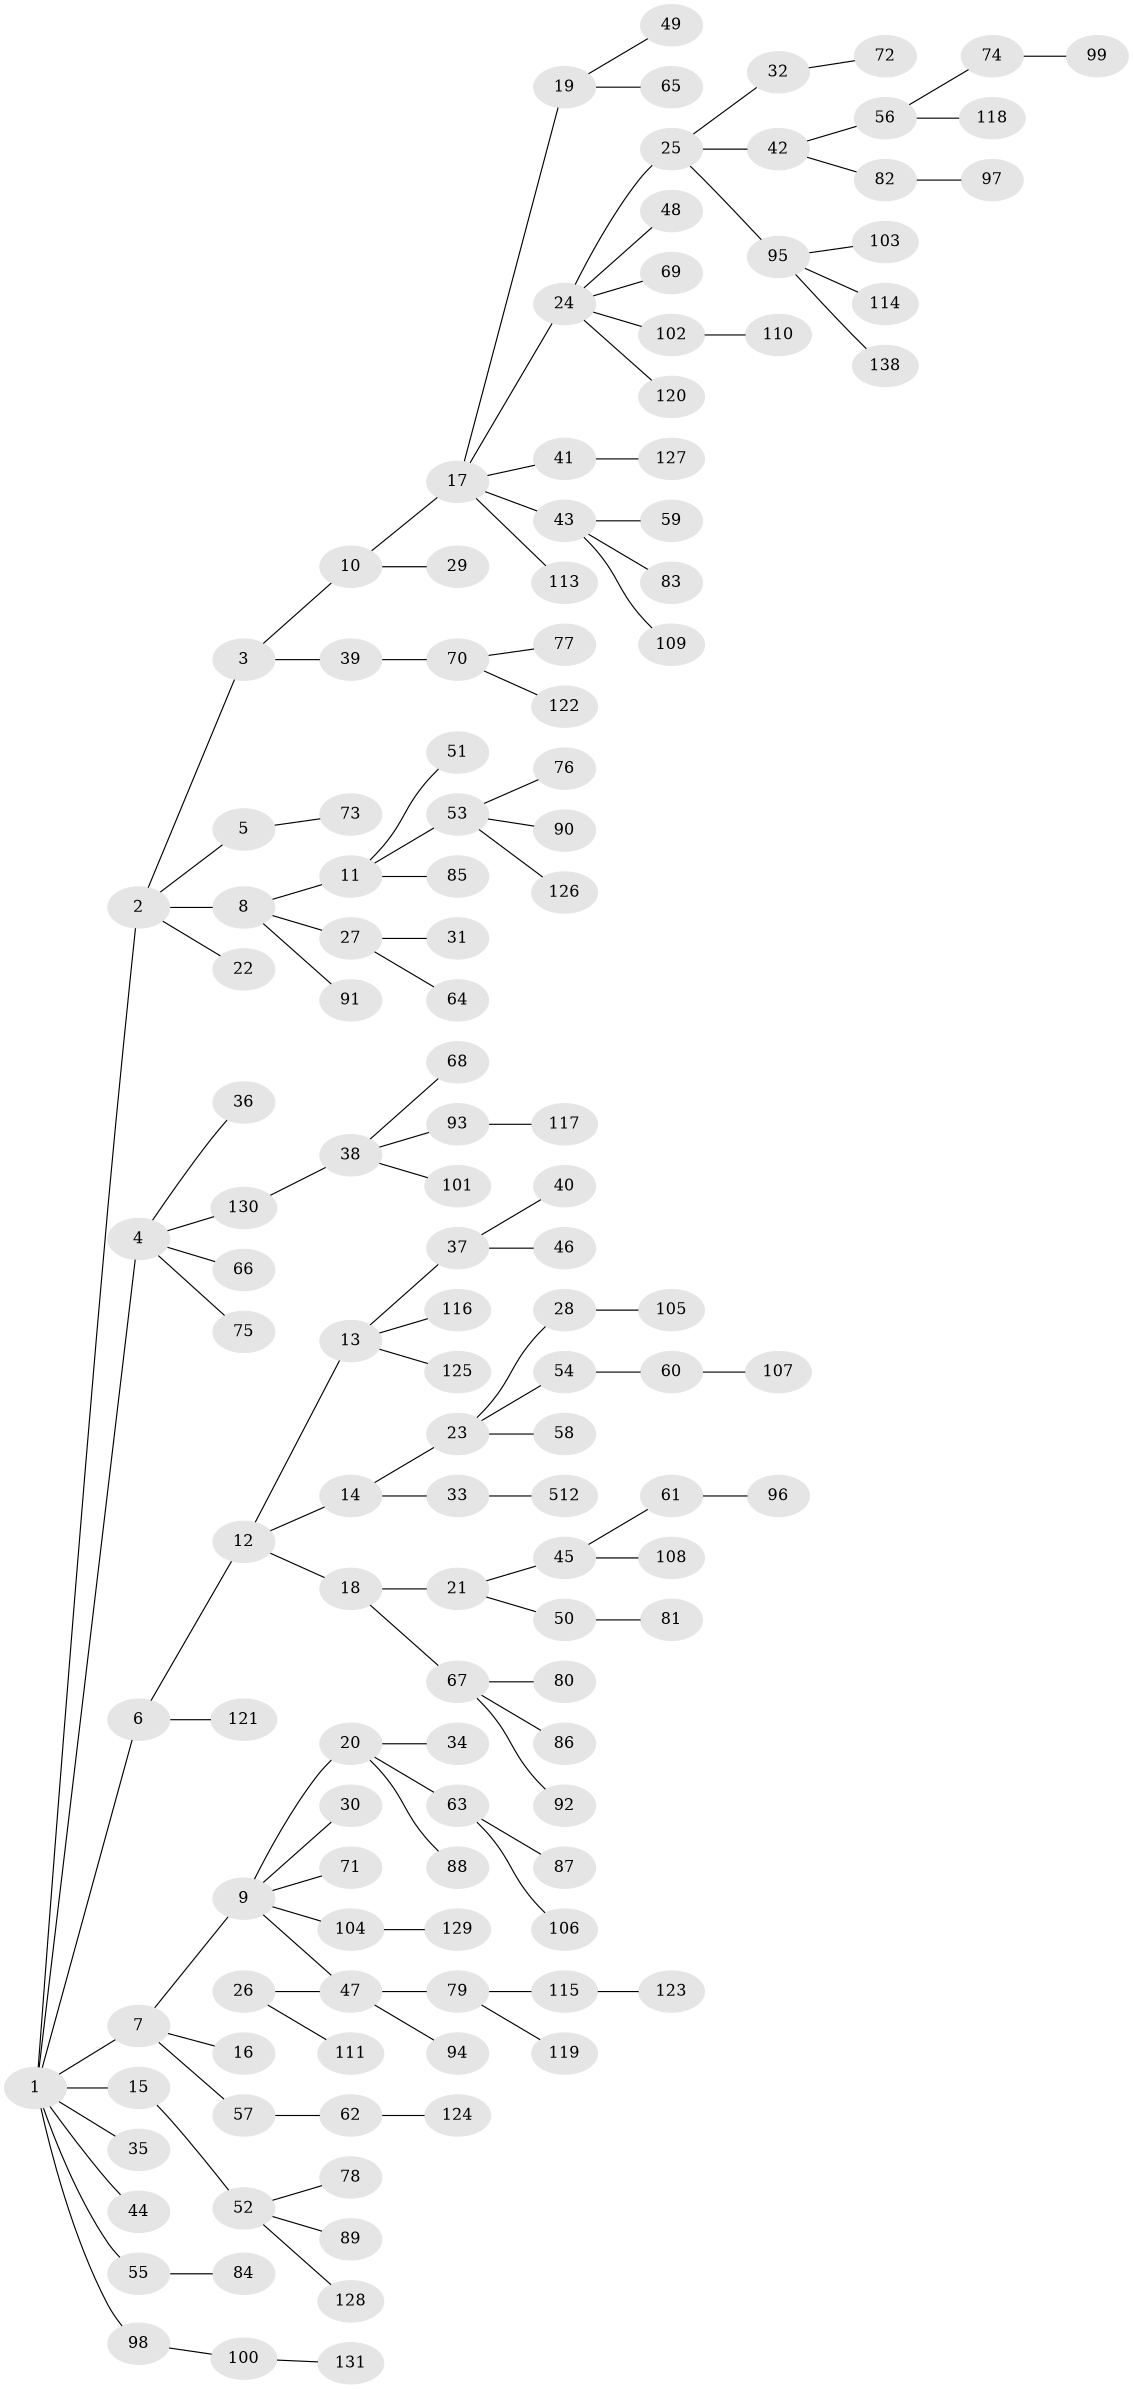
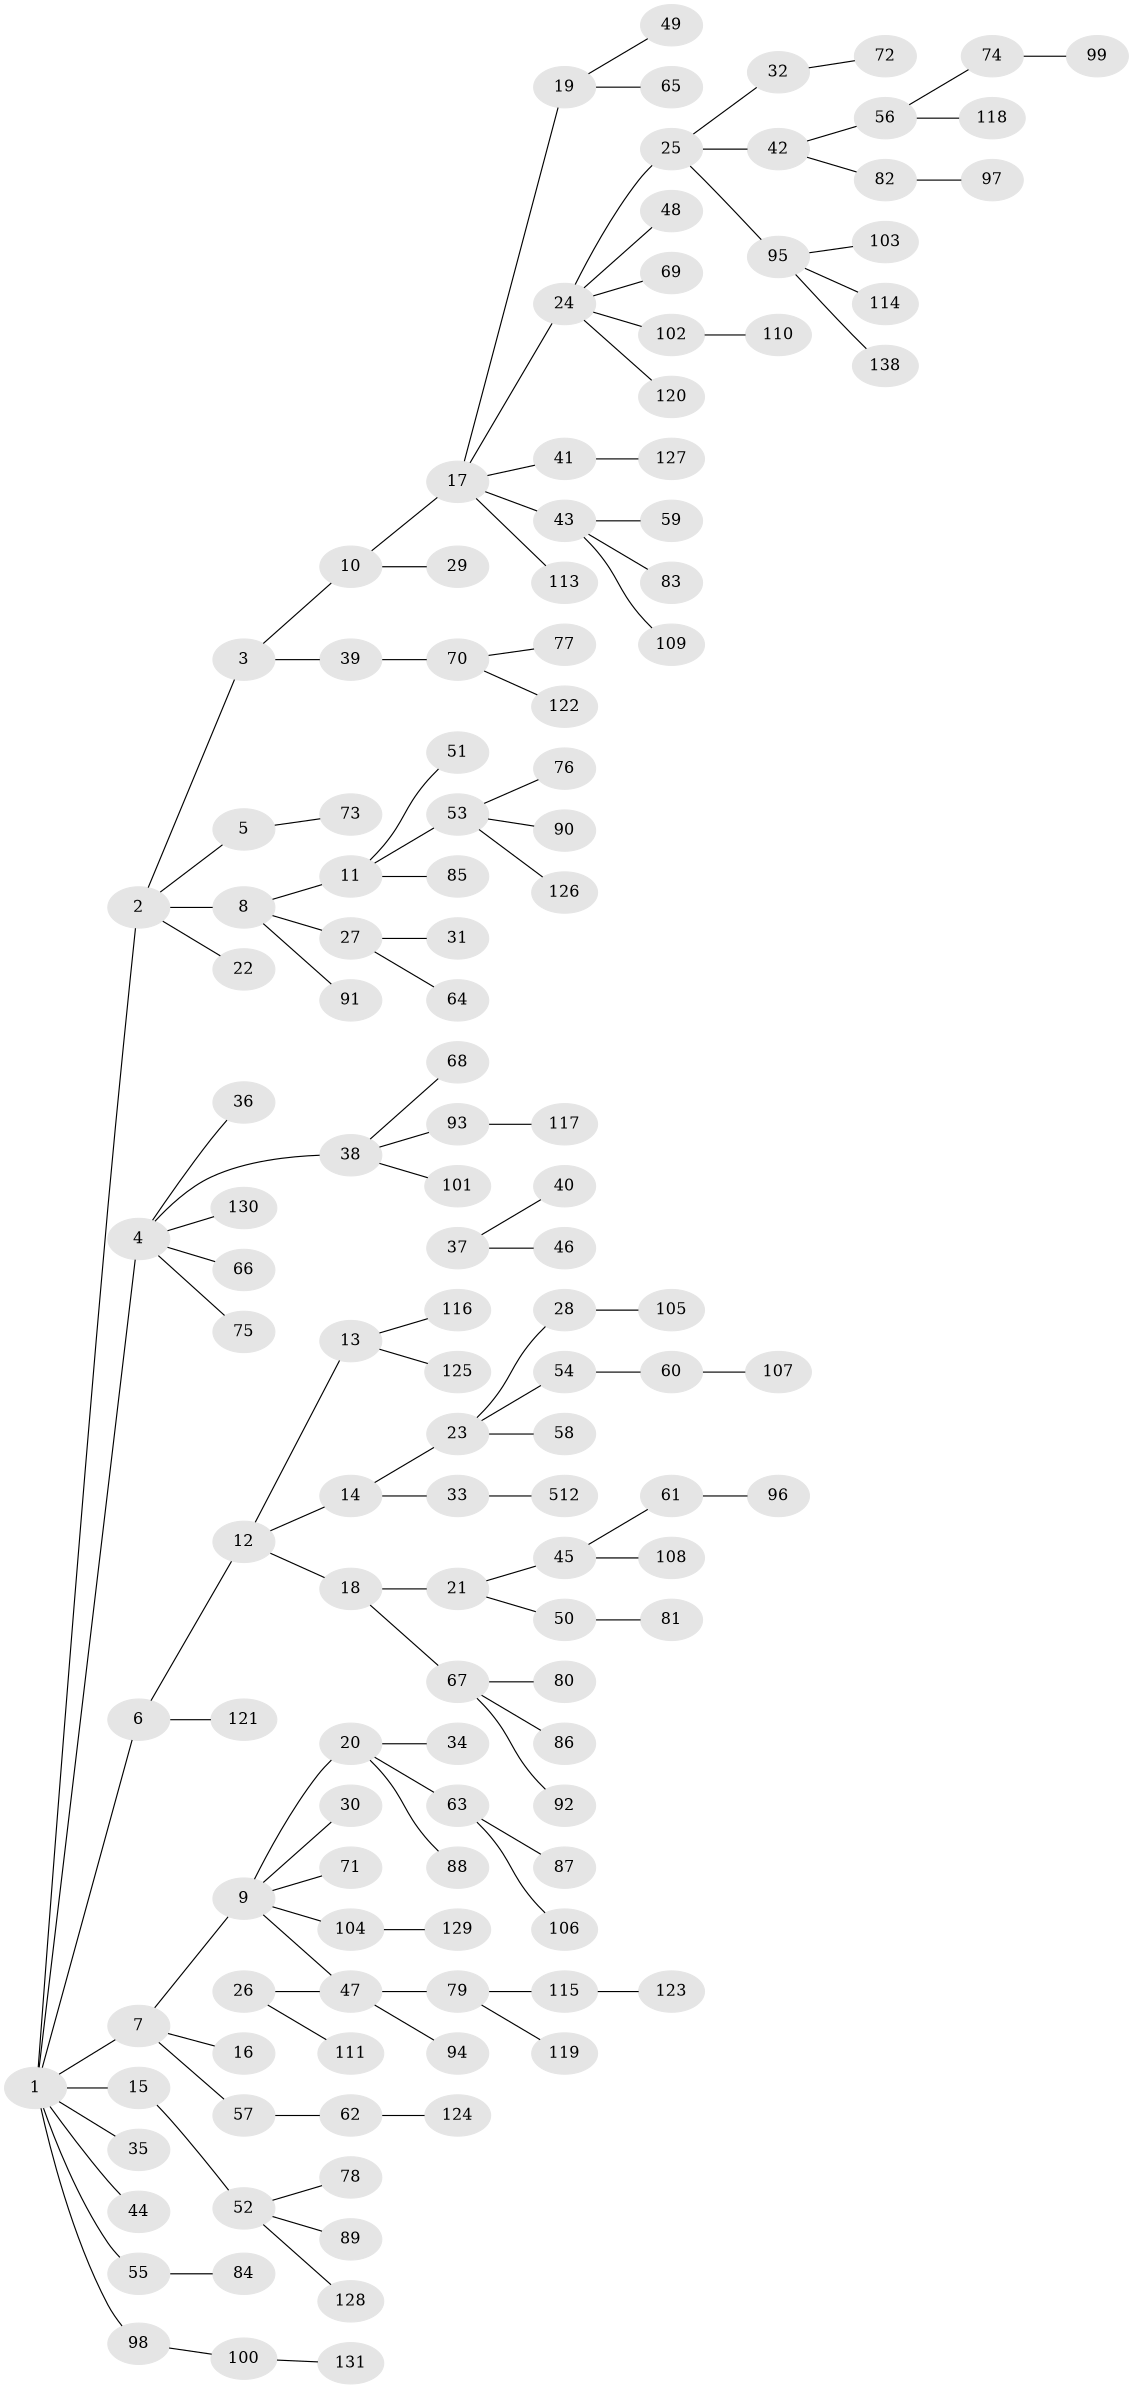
(298, 1181) -> (230, 1170)
(404, 1295) -> none
